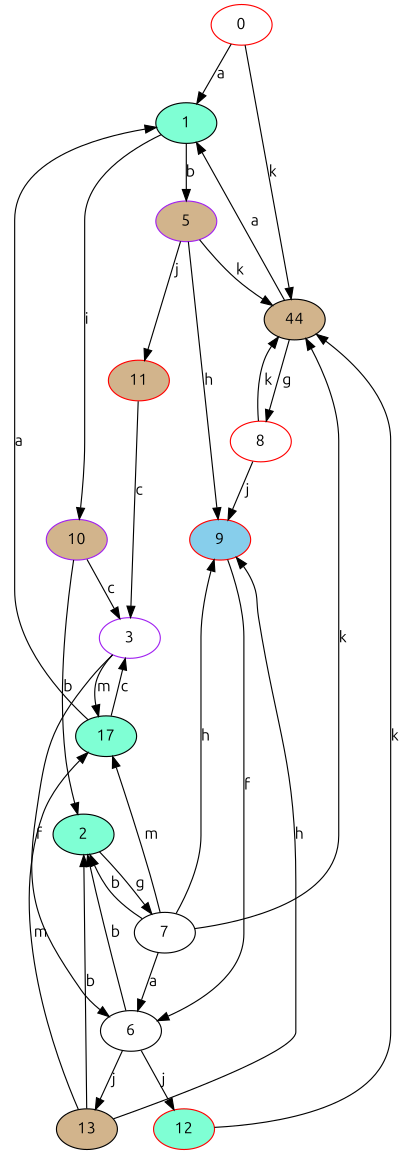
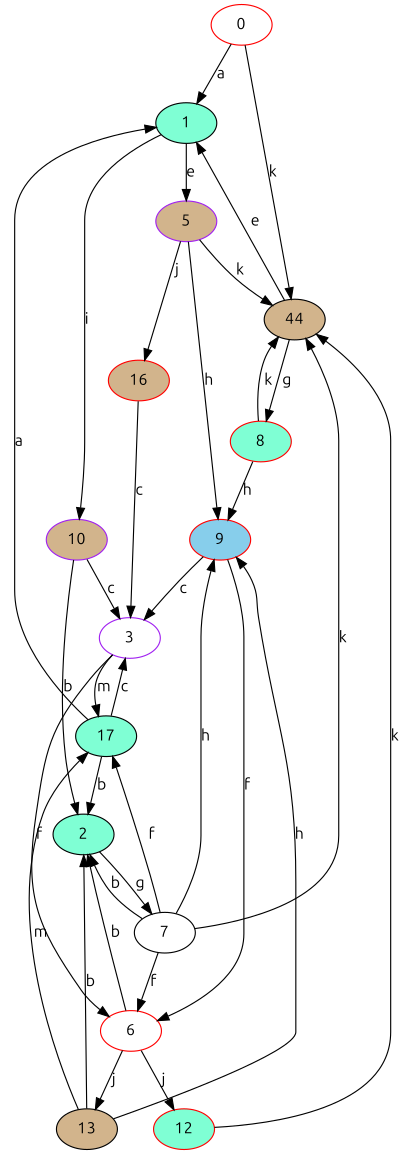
(191, 172) -> (191, 172)
(255, 221) -> (255, 221)
(139, 381) -> (139, 381)
(261, 442) -> (261, 442)
(248, 491) -> (248, 491)
none -> (177, 583)
none -> (96, 780)
(152, 834) -> (152, 834)
(154, 982) -> (154, 982)
(131, 1031) -> (131, 1031)
